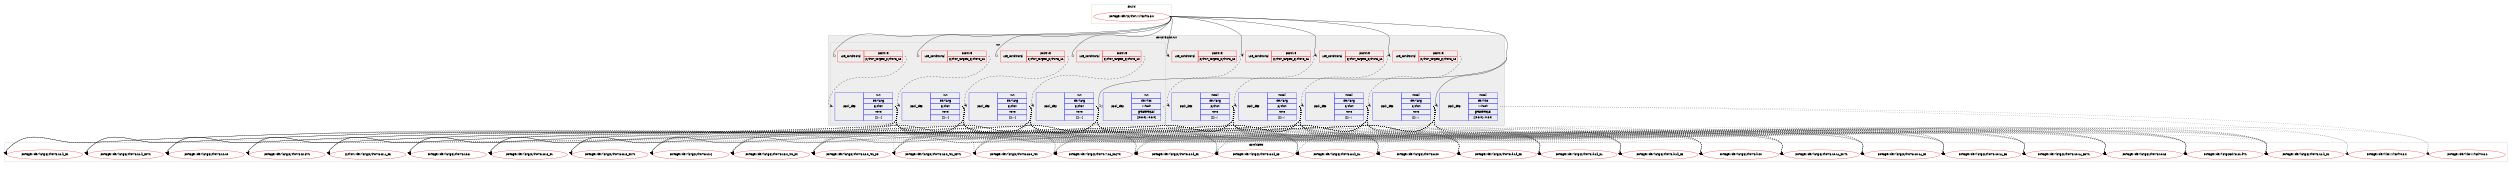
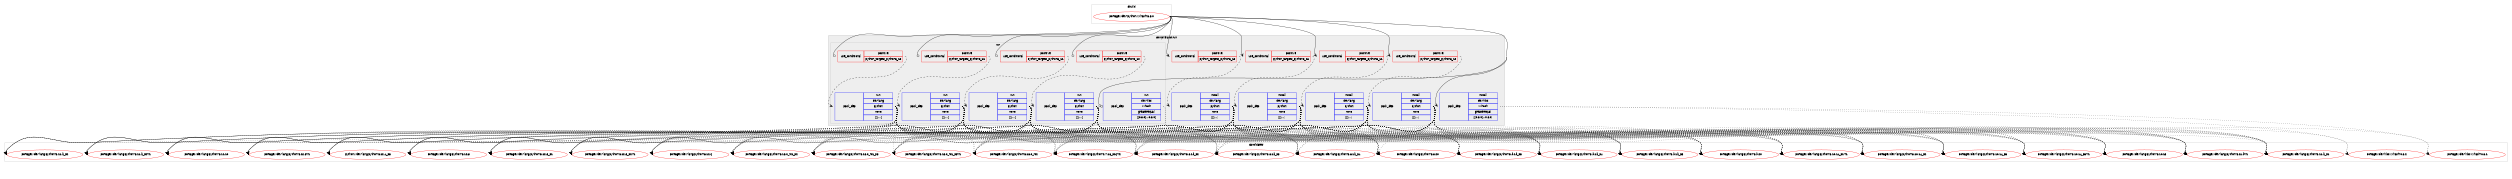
(2225, 155) -> (2225, 155)
